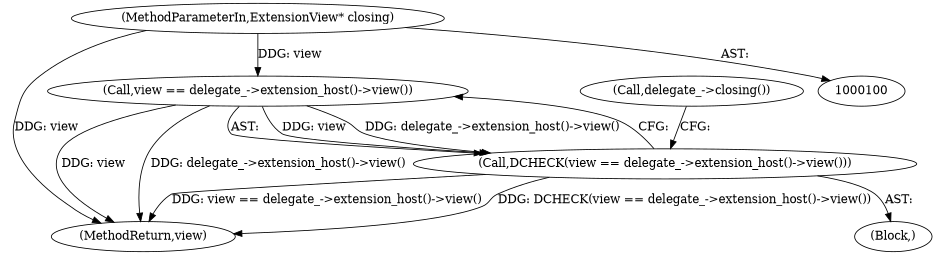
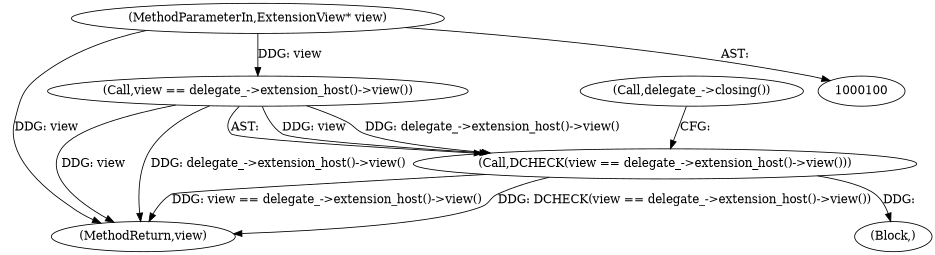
(258, 18) -> (258, 18)
(564, 107) -> none
(901, 200) -> (901, 200)
